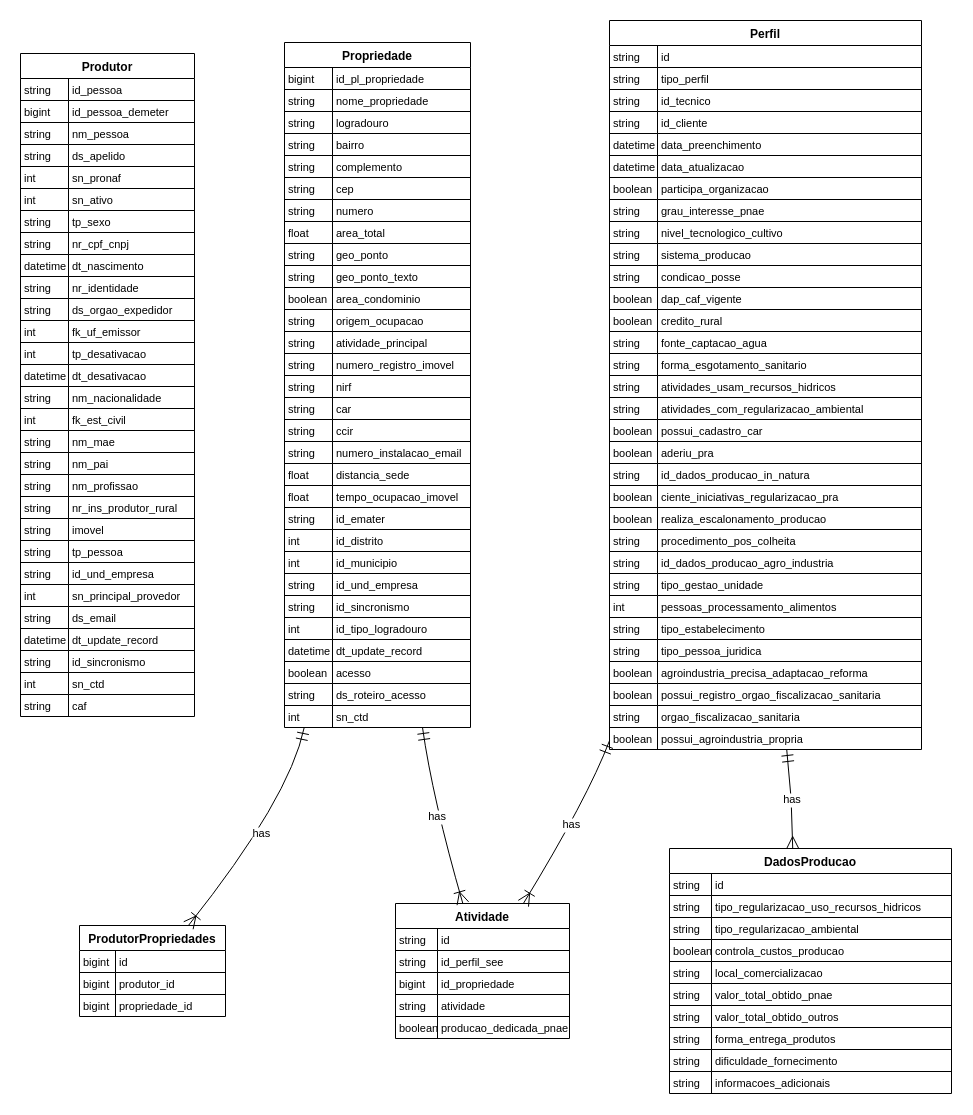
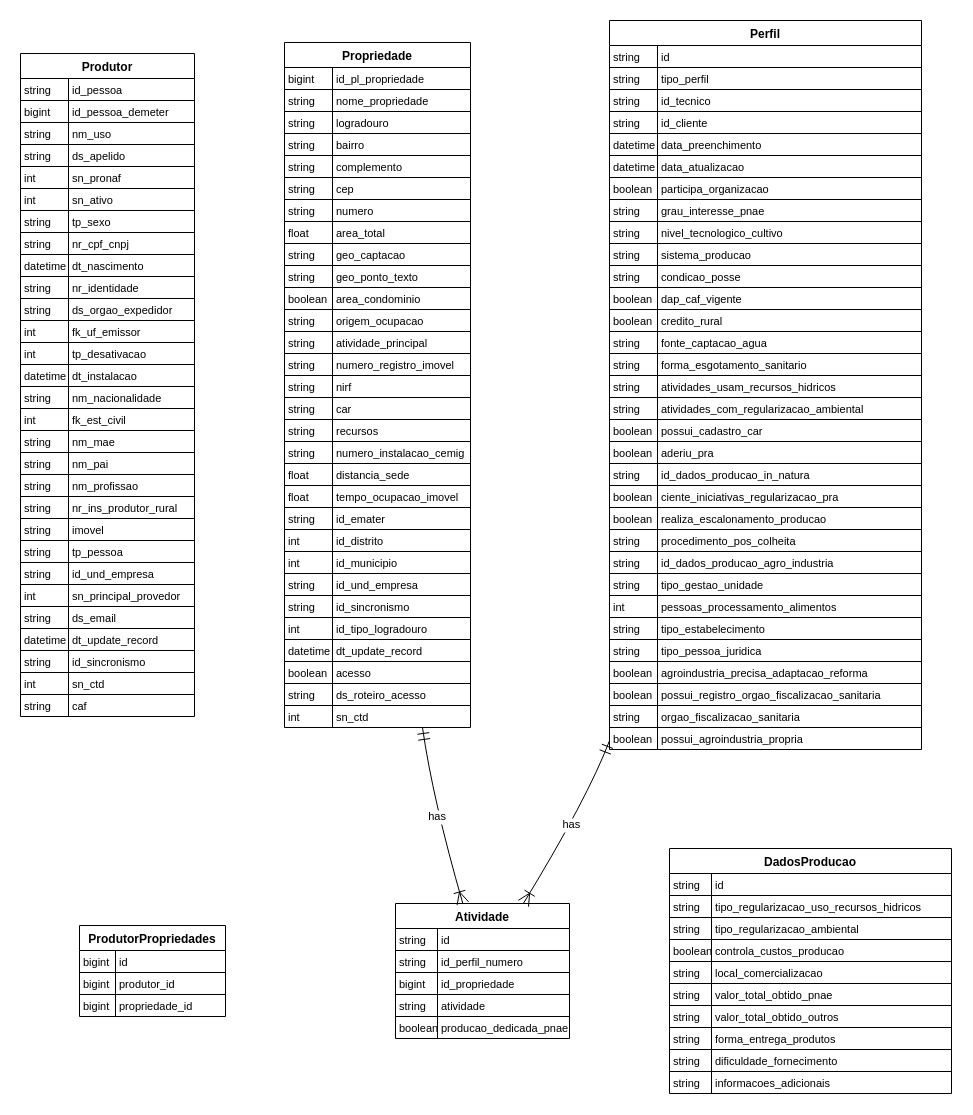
(100, 134) -> (90, 134)
(364, 255) -> (373, 255)
(114, 376) -> (109, 376)
(347, 431) -> (361, 431)
(401, 453) -> (403, 453)
(791, 799) -> none
(255, 833) -> none
(477, 962) -> (486, 962)
